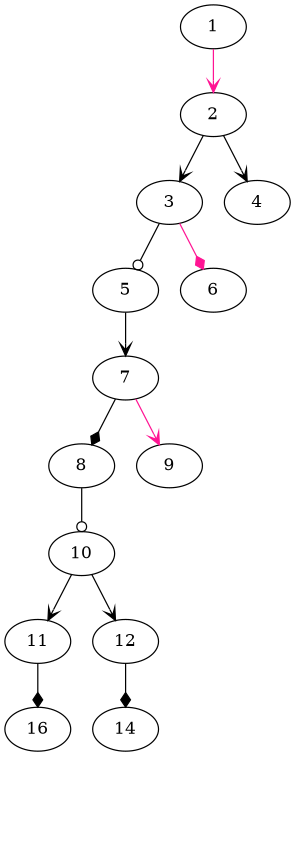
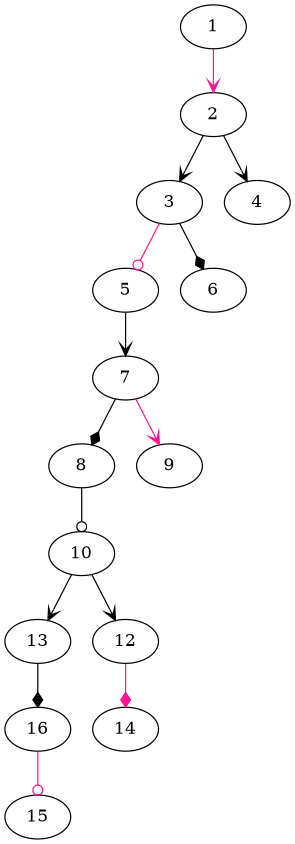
(188, 240) -> (188, 240)
(150, 242) -> (150, 242)
(38, 641) -> (38, 641)
(126, 678) -> (126, 678)
none -> (38, 817)
